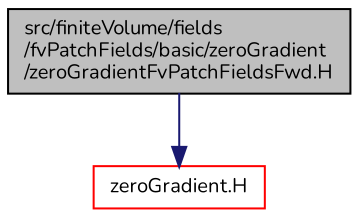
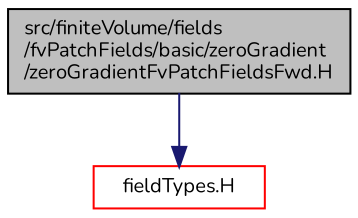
(179, 187) -> (179, 187)
